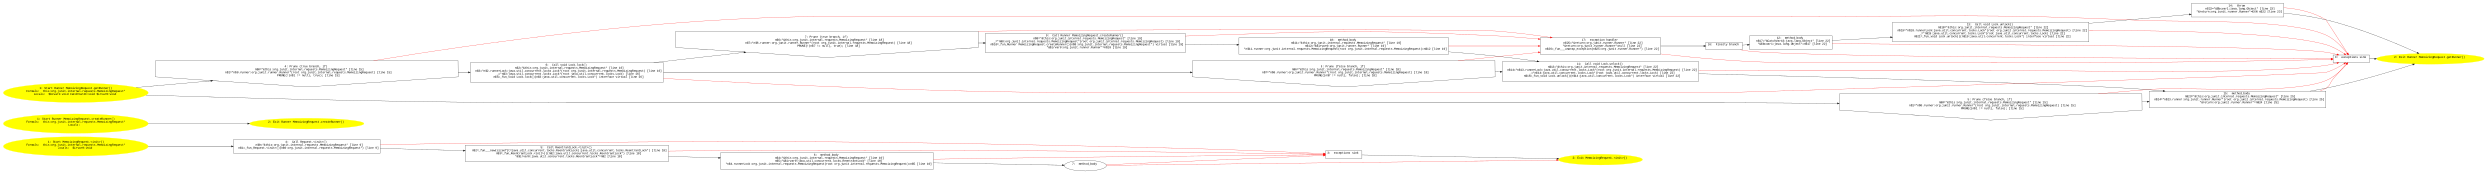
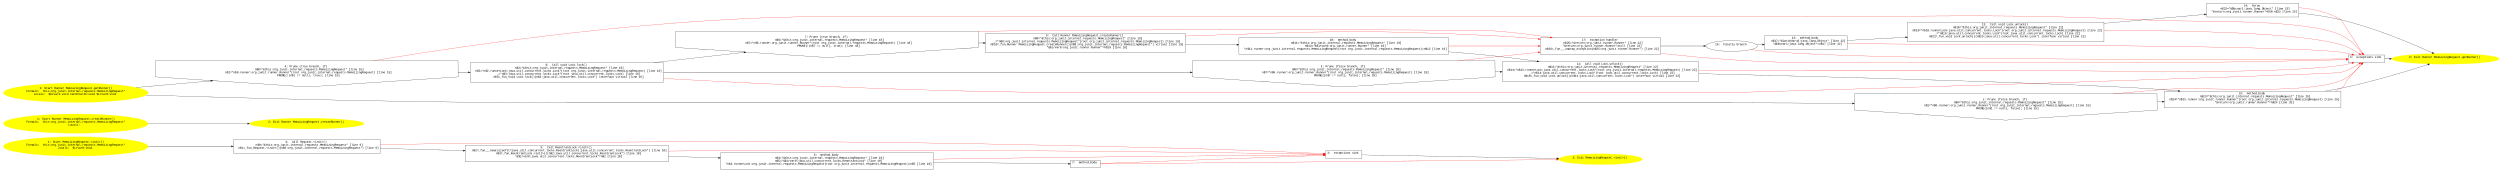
(1724, 46) -> (1732, 46)
(1085, 166) -> (1085, 164)
